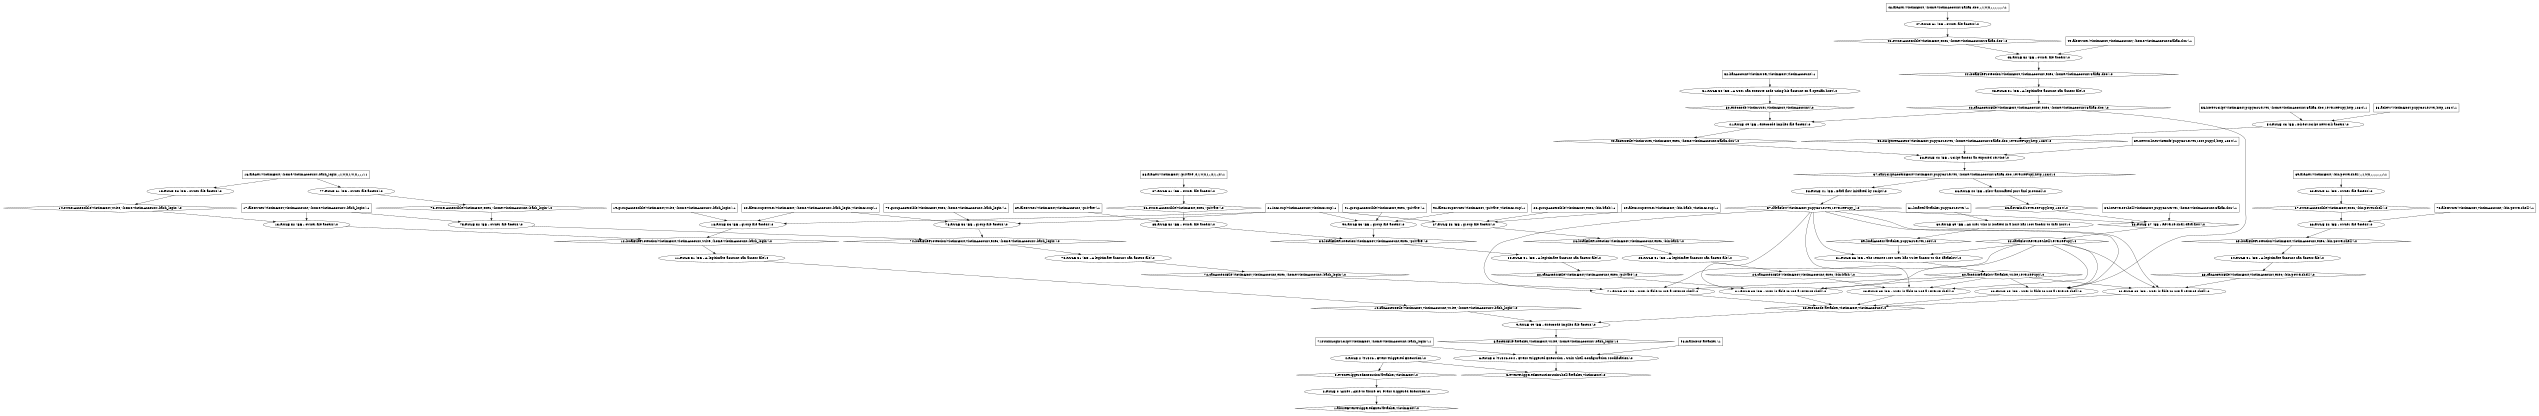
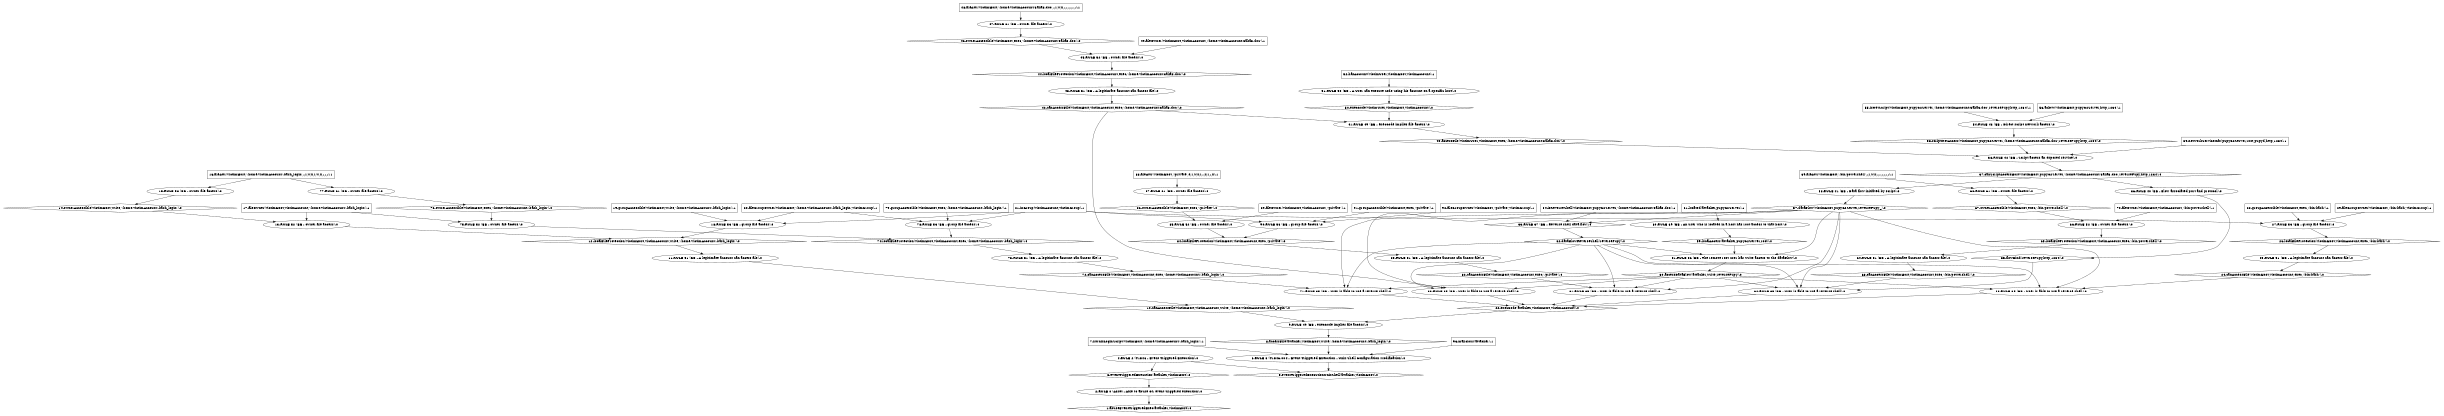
(2101, 216) -> (1962, 286)
